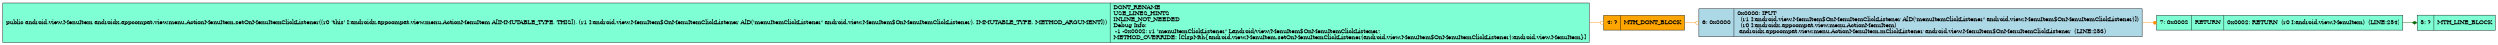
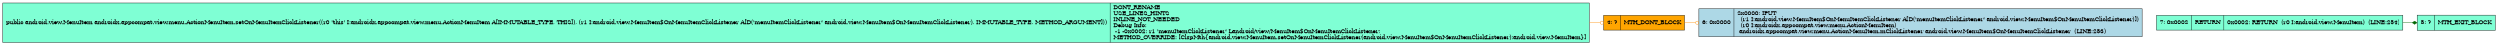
(1758, 14) -> (1758, 14)
(2148, 23) -> none
(2465, 23) -> (2465, 23)
